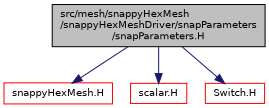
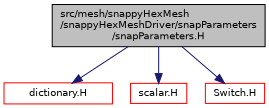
(58, 93) -> (58, 93)
